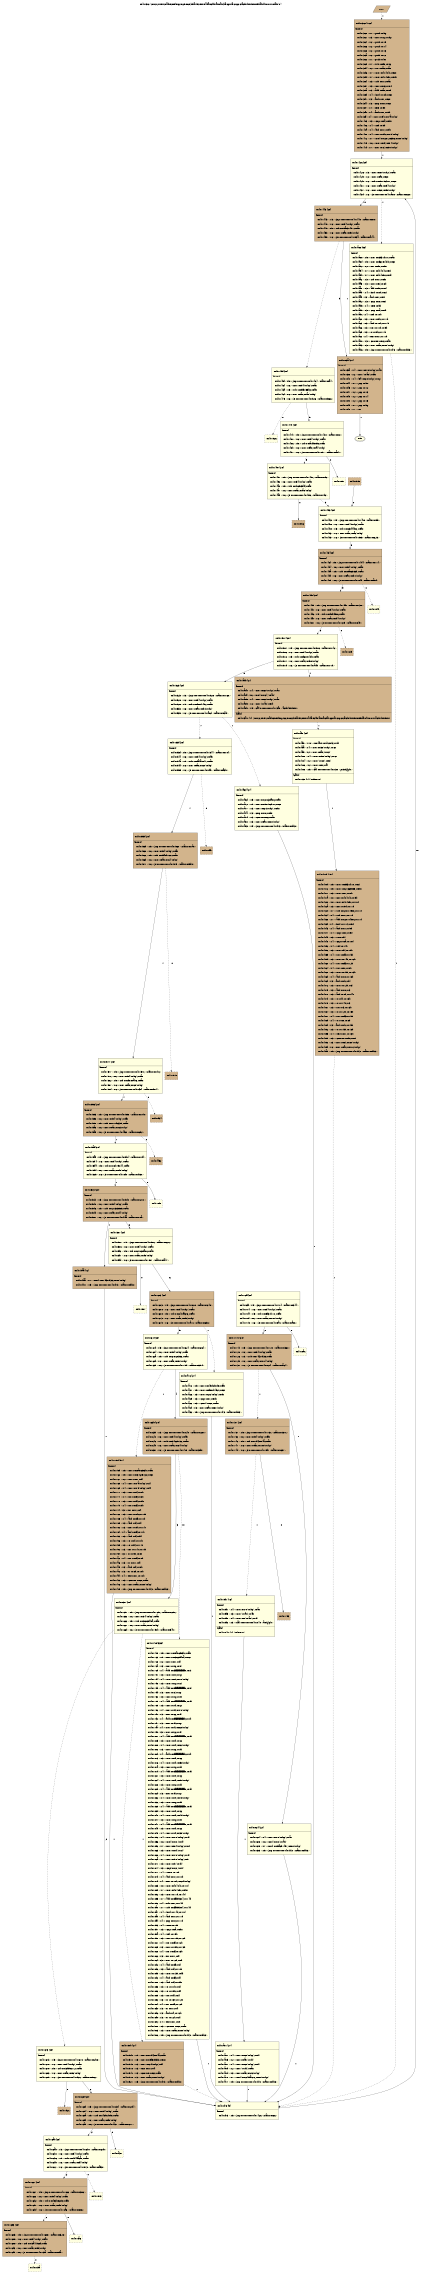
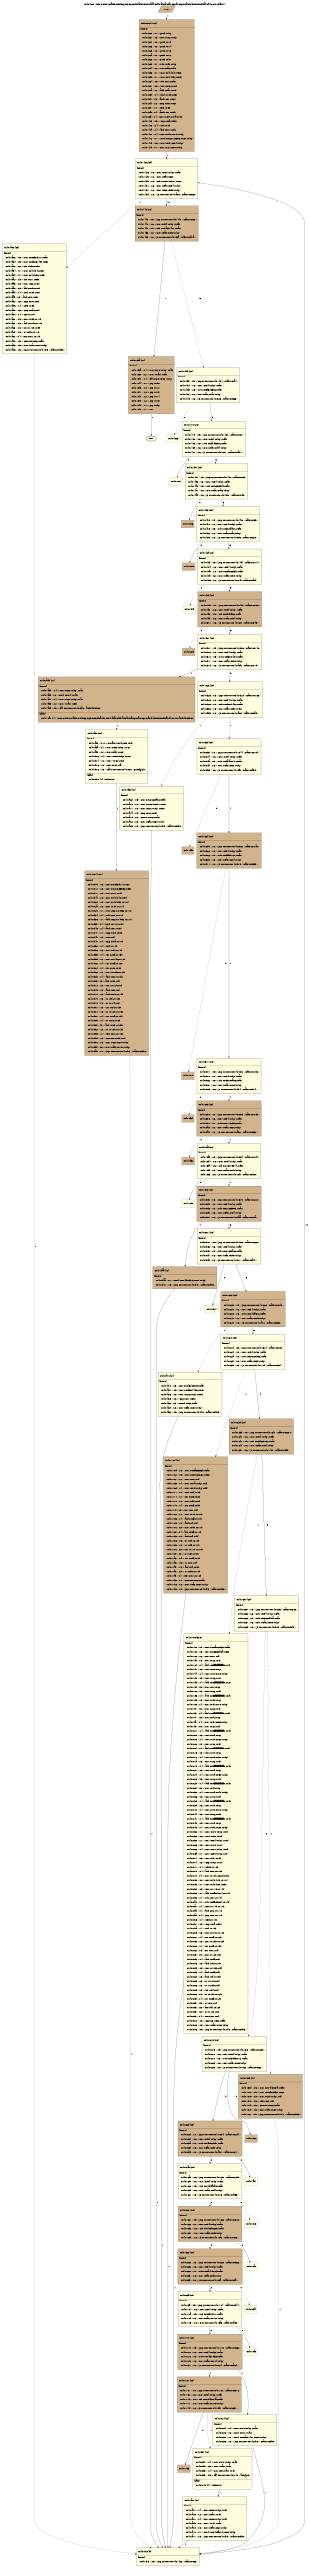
(353, 495) -> (195, 551)
(350, 567) -> (230, 567)
(183, 1525) -> (258, 1525)
none -> (210, 2287)
